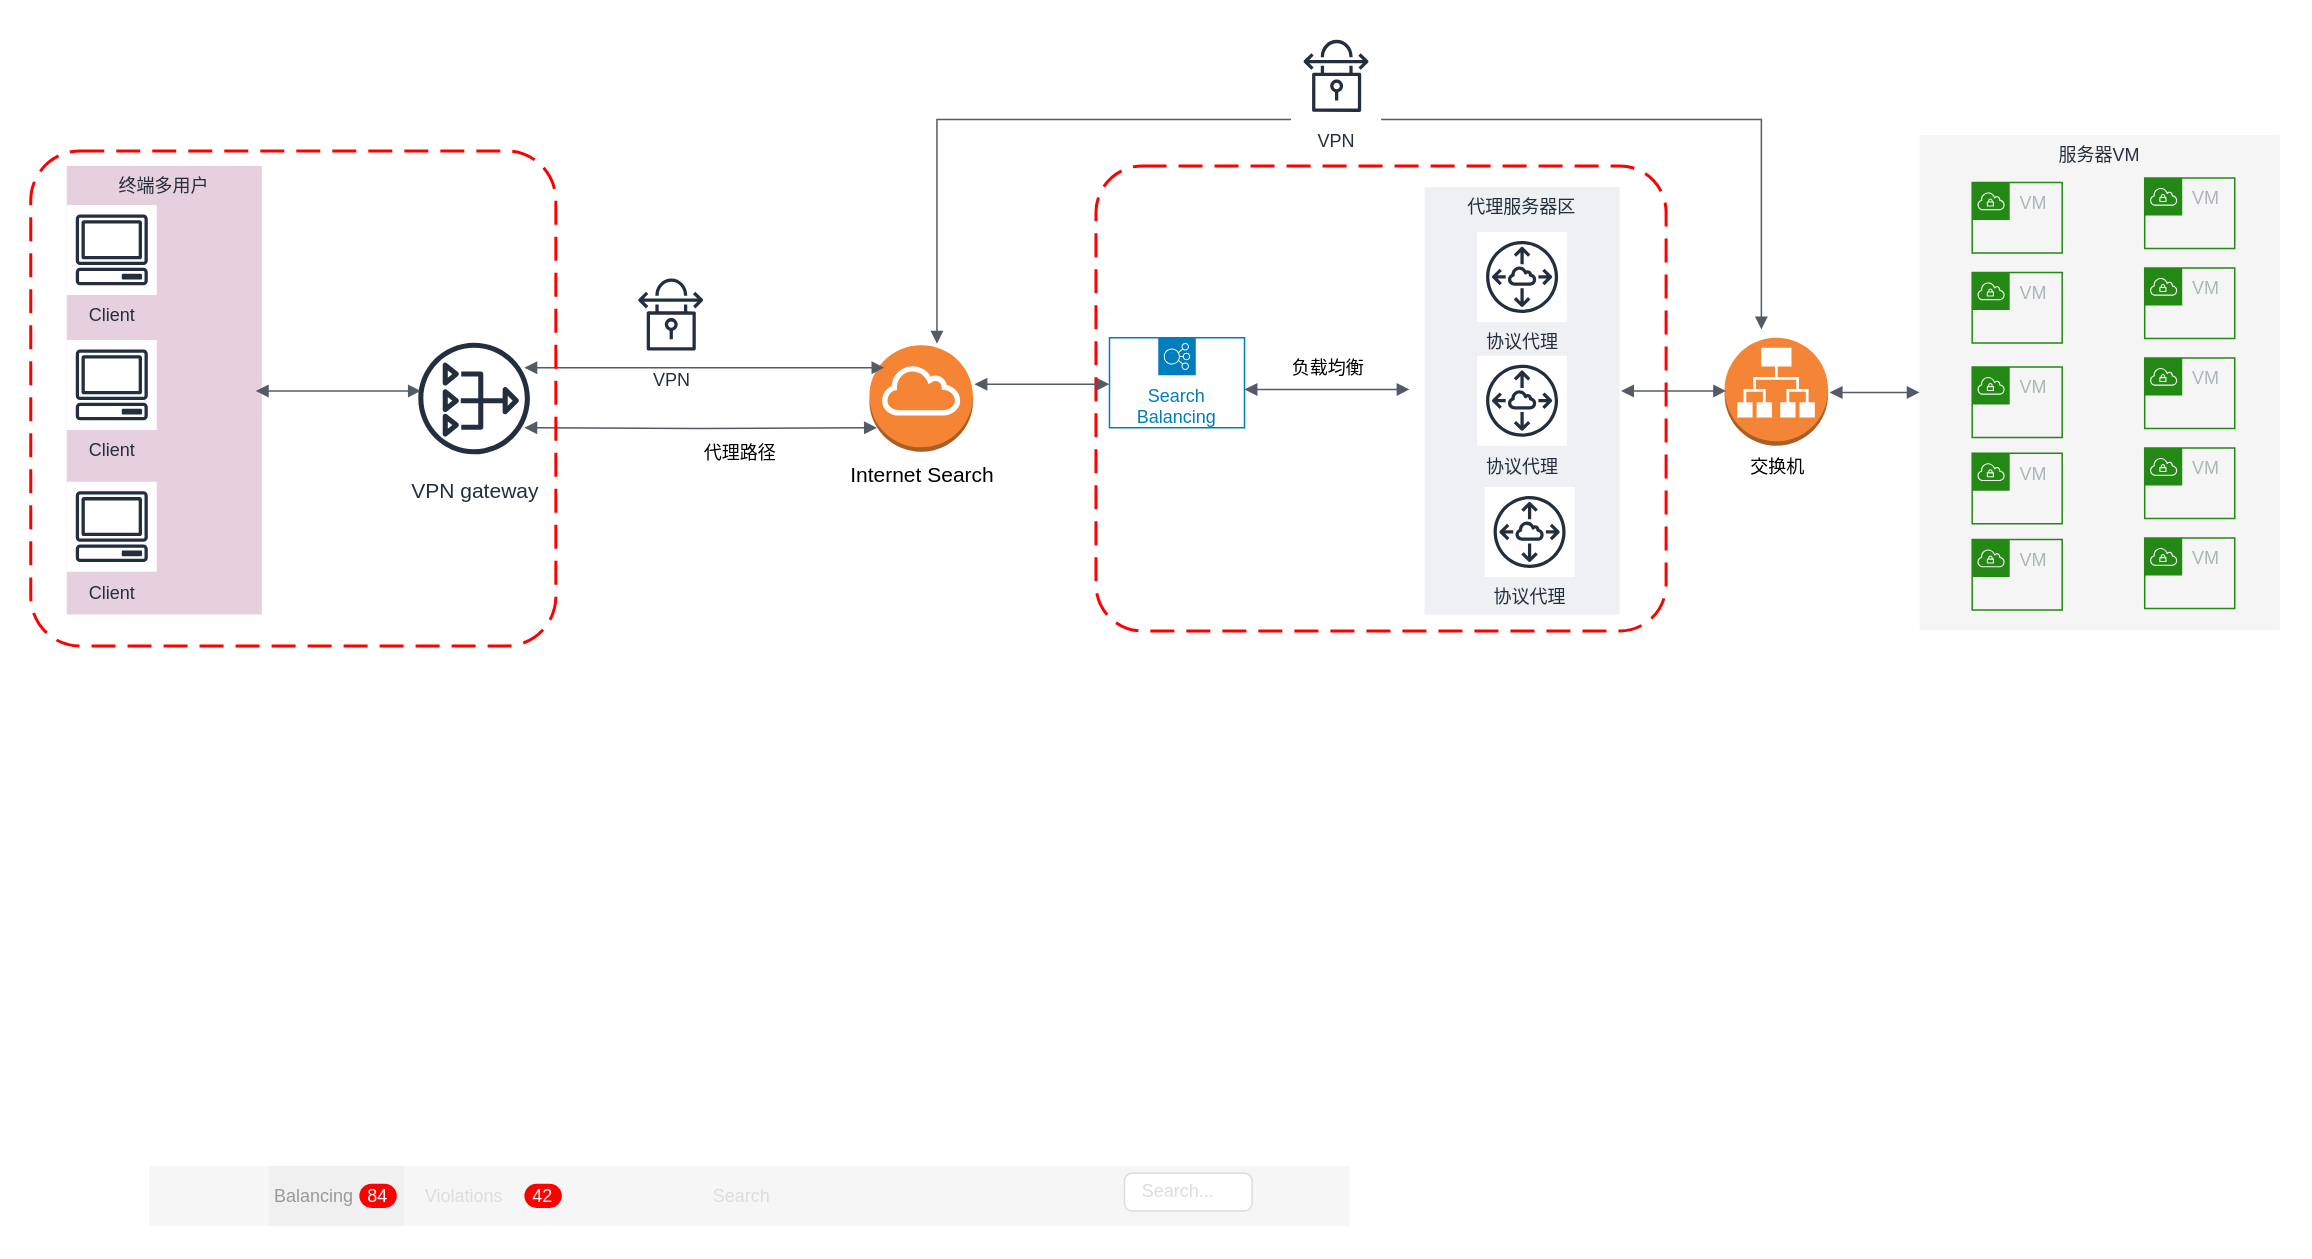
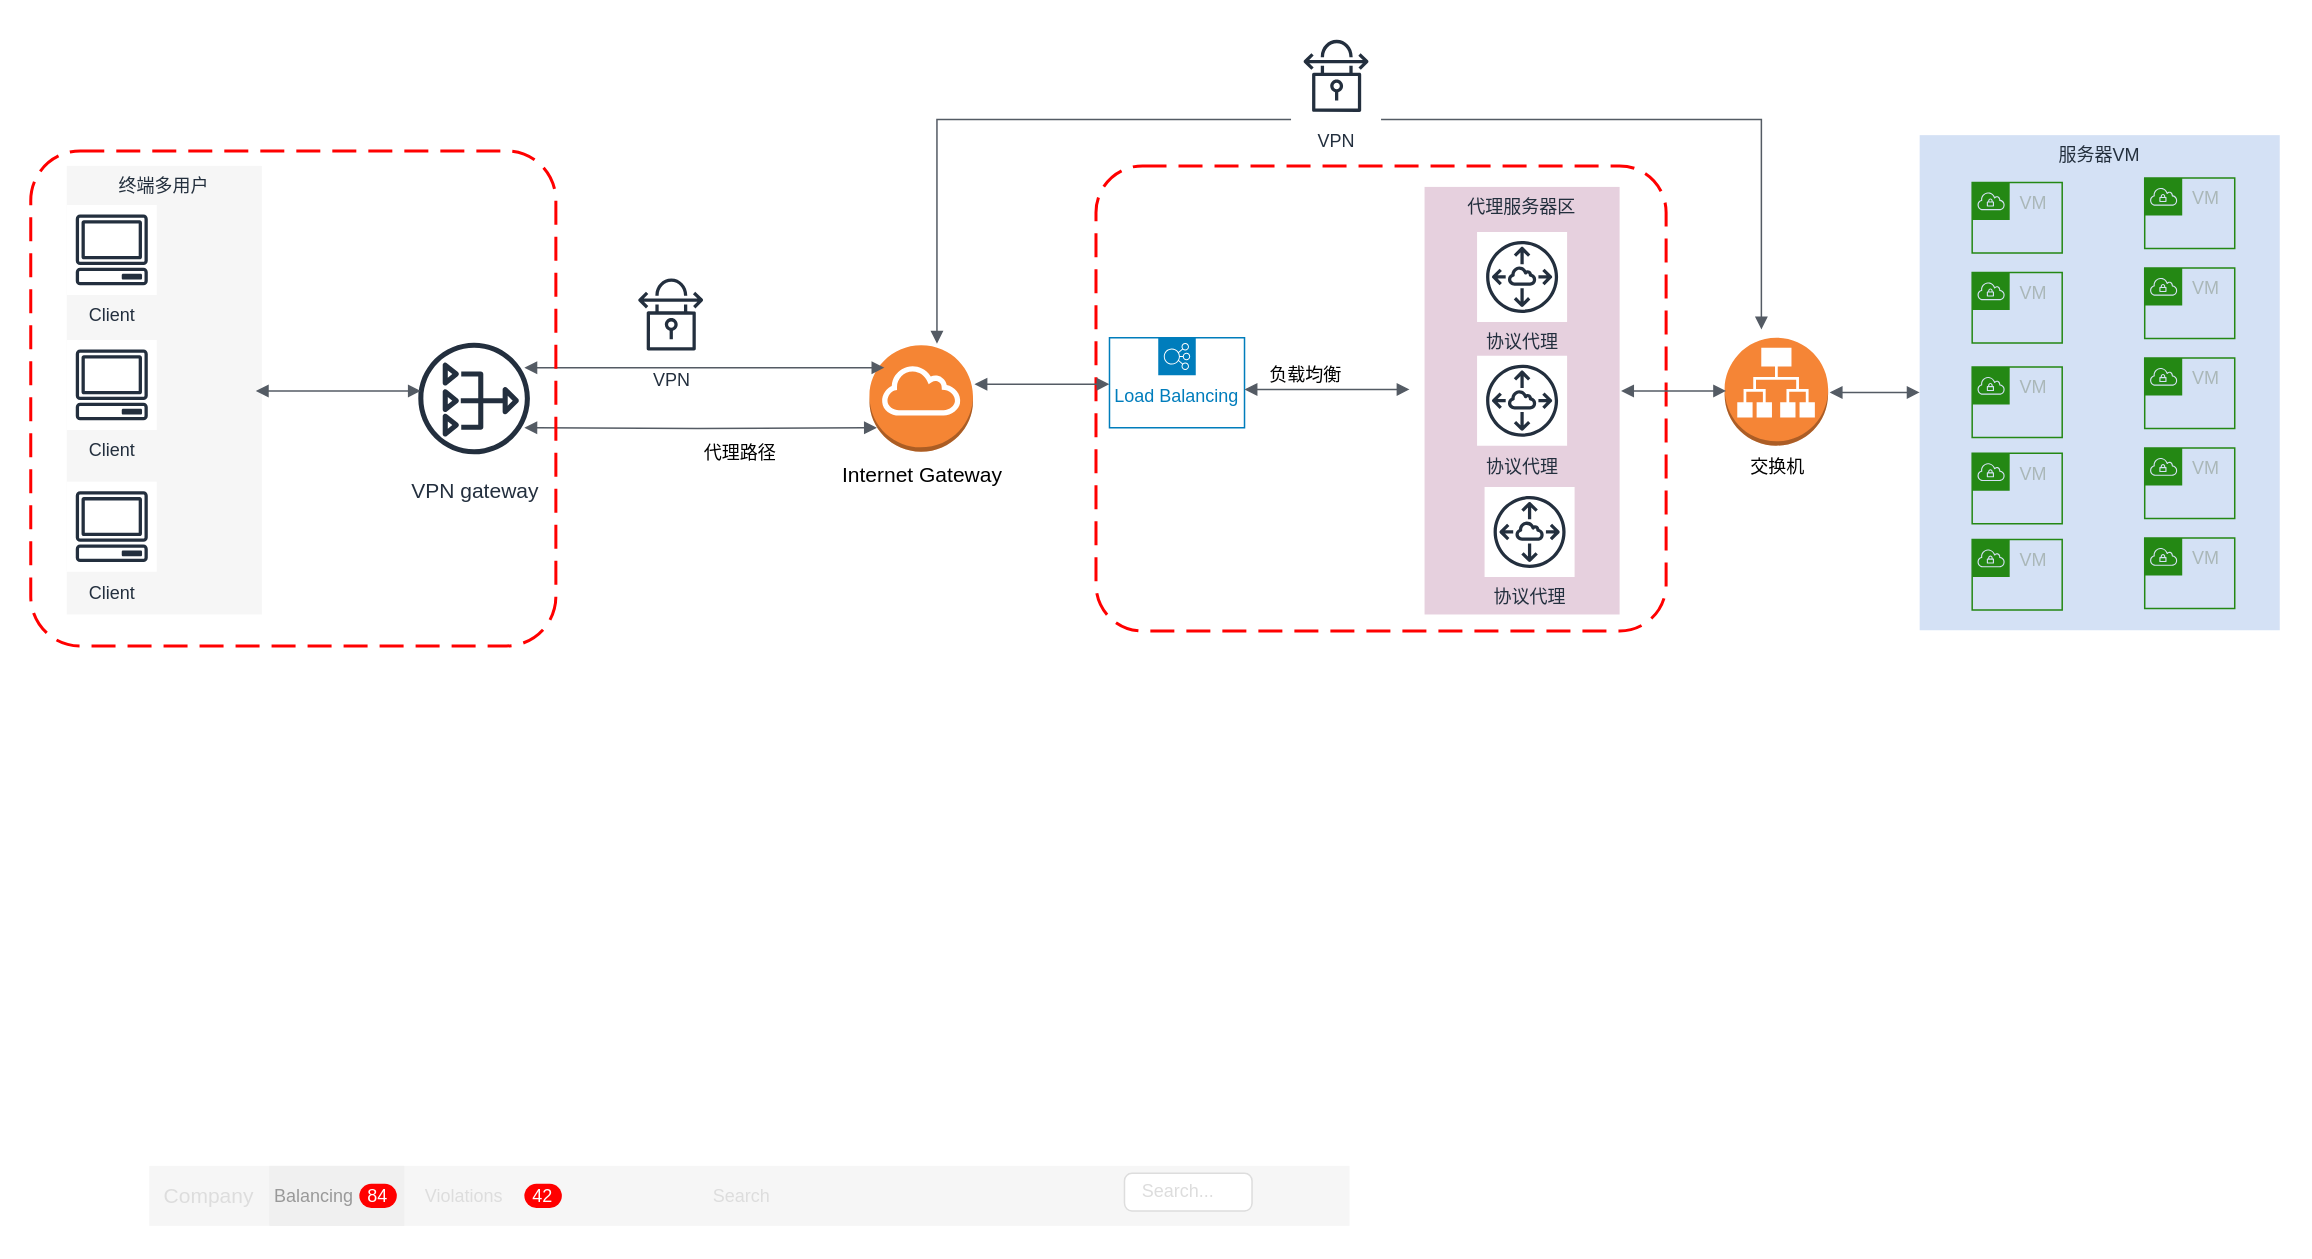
(1521, 207) -> (1521, 207)
(1328, 368) -> (1306, 375)
(2099, 383) -> (2099, 383)
(164, 390) -> (164, 390)
(1177, 408) -> (1177, 397)
(923, 474) -> (923, 474)
none -> (209, 1196)
